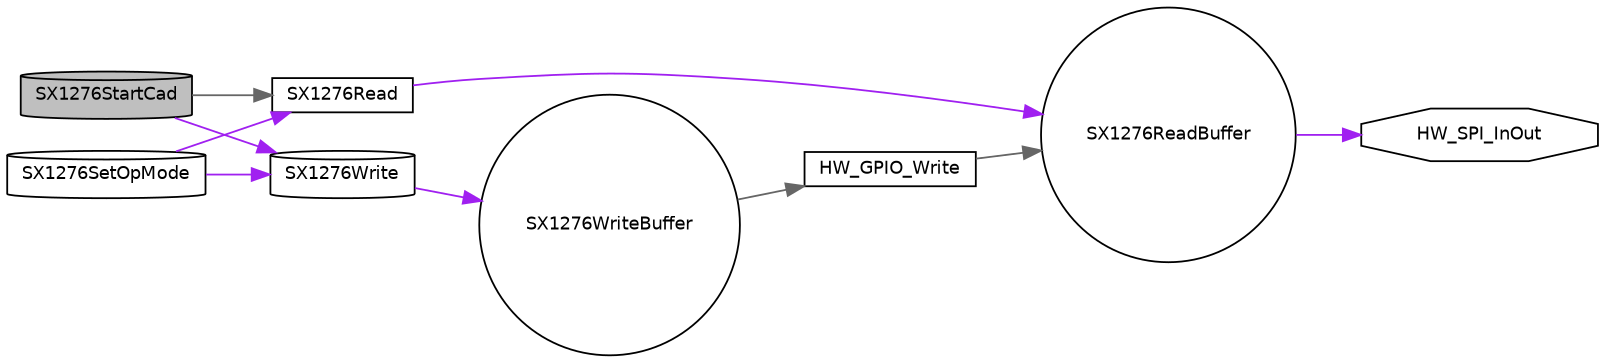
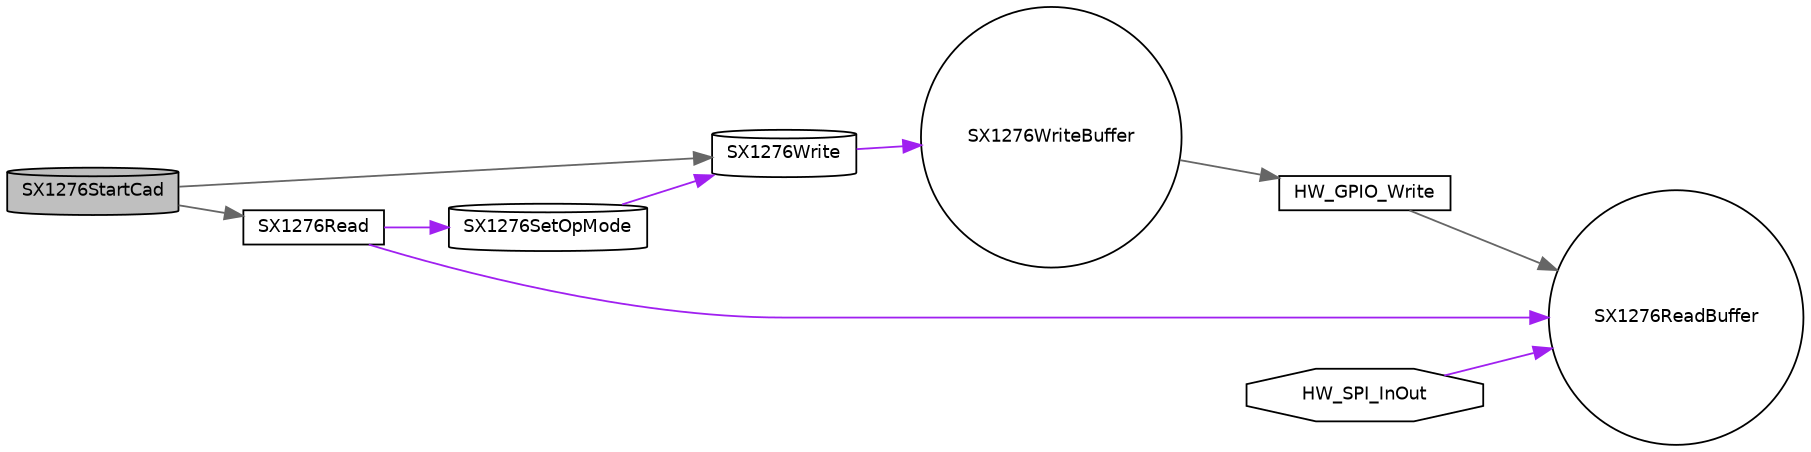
(206, 129) -> (436, 173)
(1320, 135) -> (1489, 364)
(208, 141) -> (407, 227)
